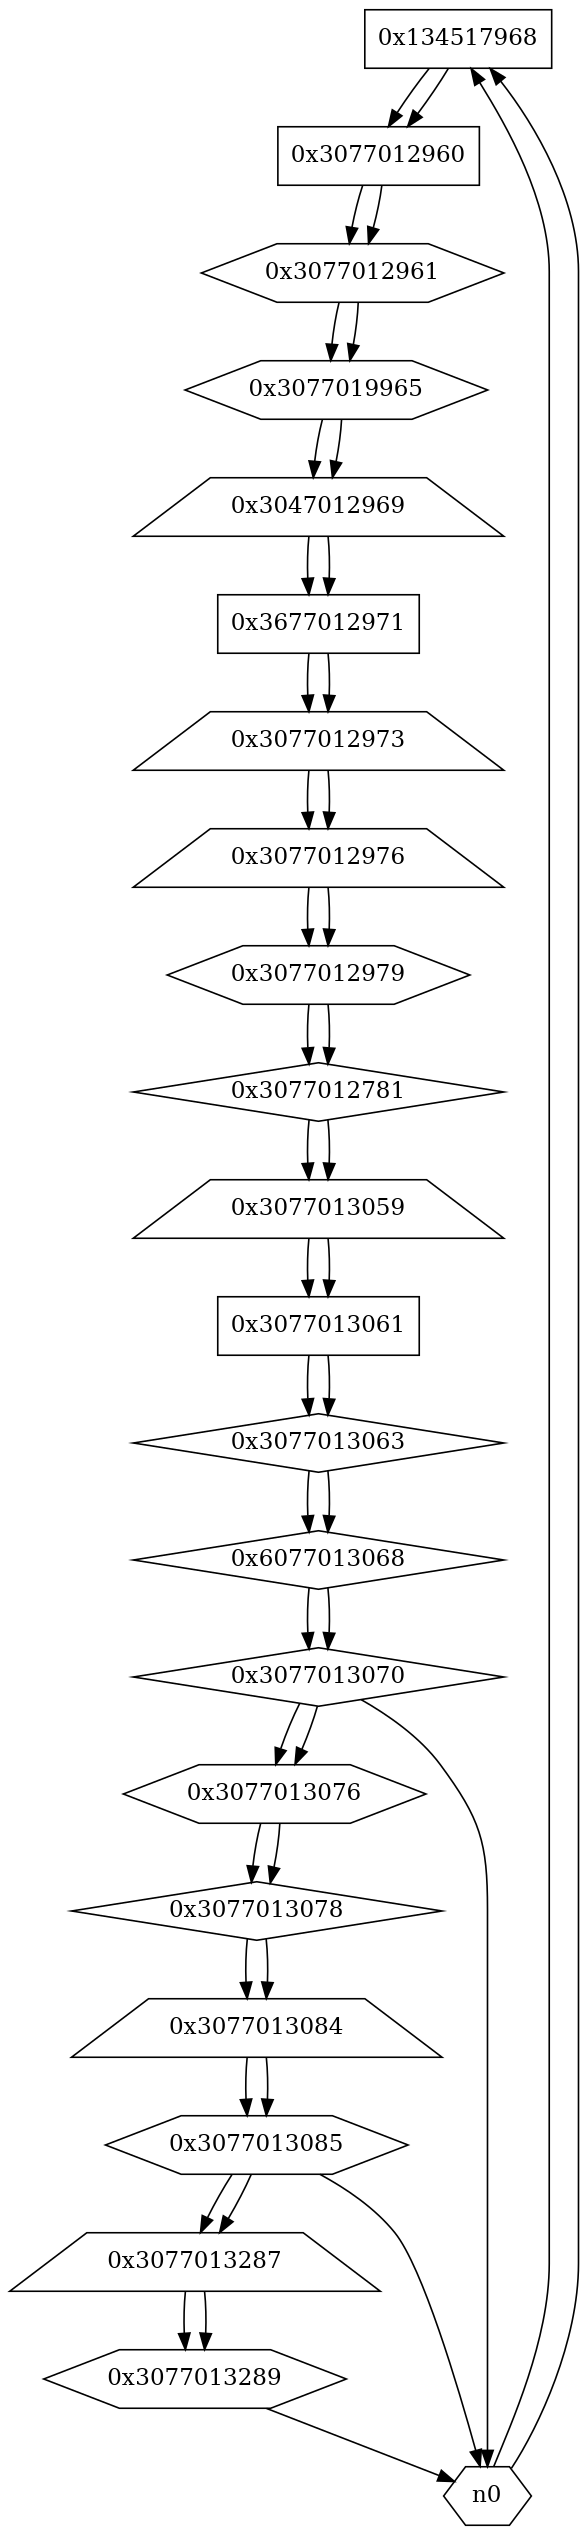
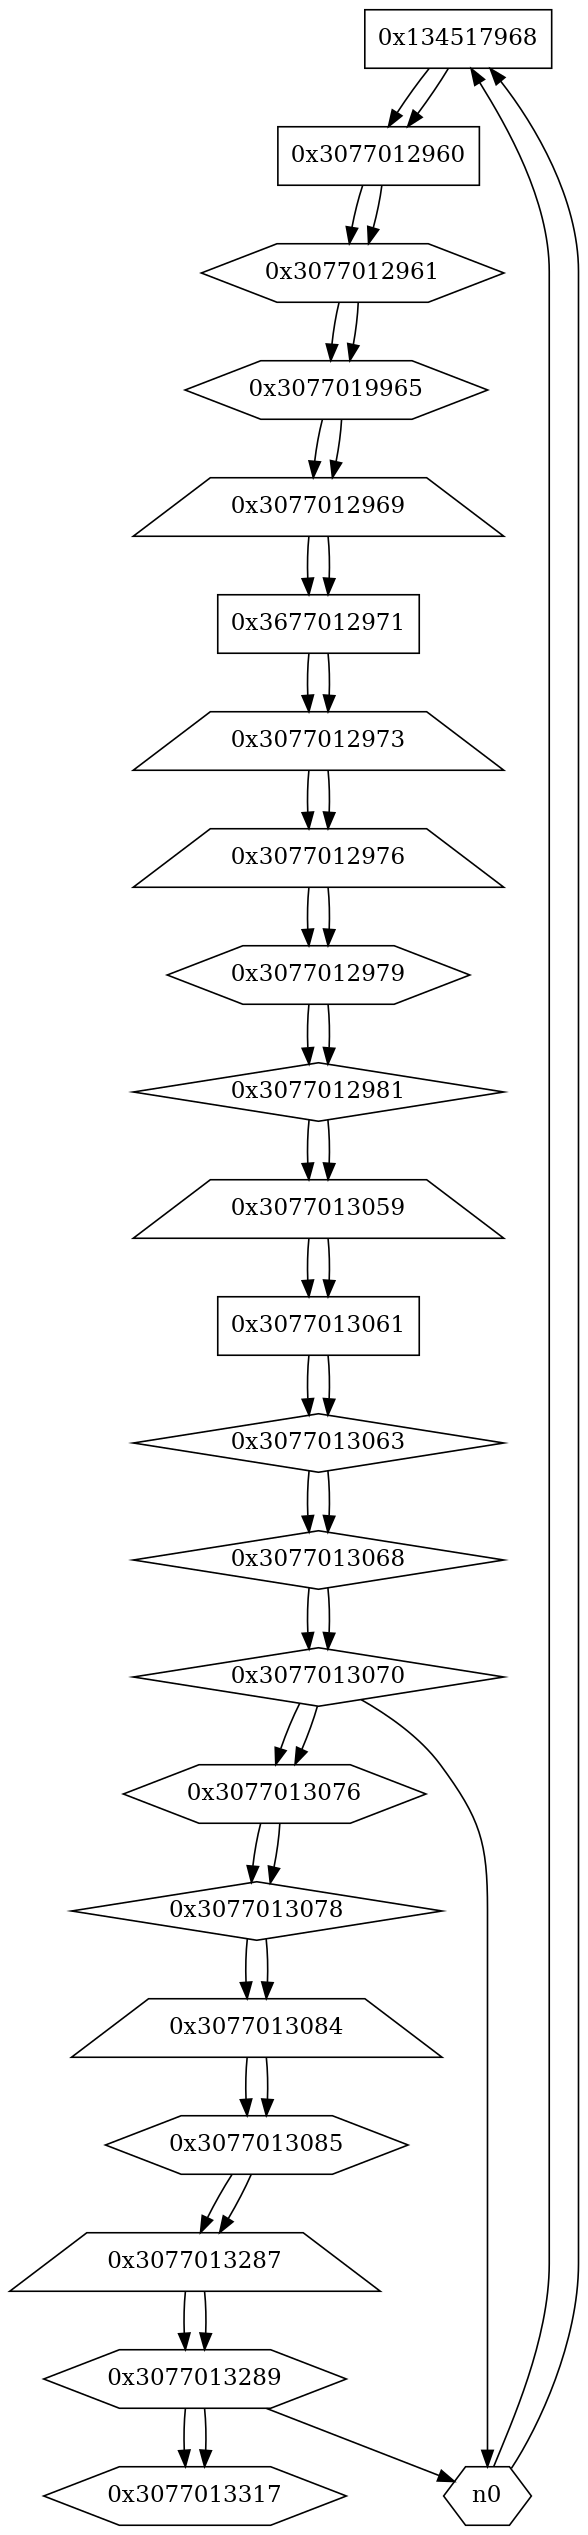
(318, 507) -> (318, 507)
(318, 1092) -> (318, 1092)
(318, 1560) -> (318, 1560)
(426, 2294) -> none
none -> (195, 2496)
